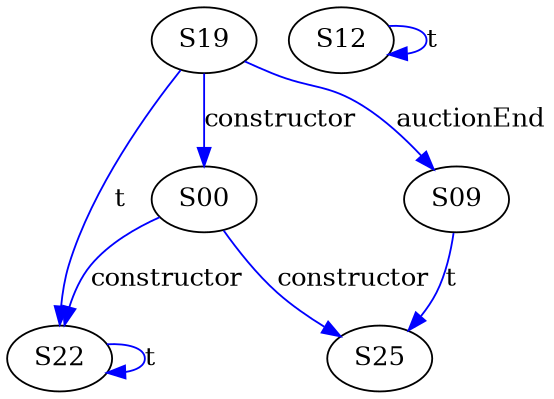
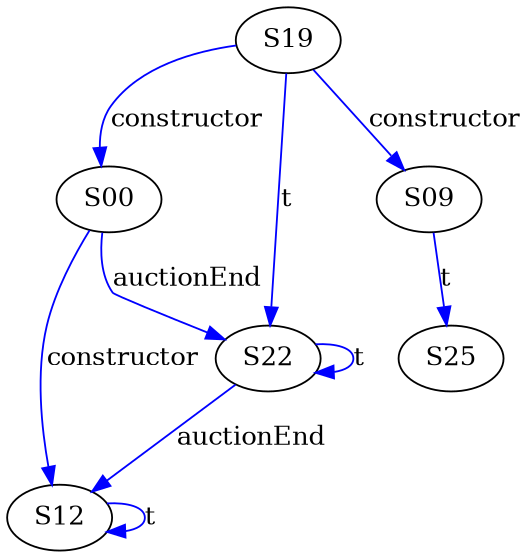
(471, 120) -> (445, 120)
(167, 279) -> (188, 279)
(269, 284) -> (43, 344)
none -> (171, 433)
